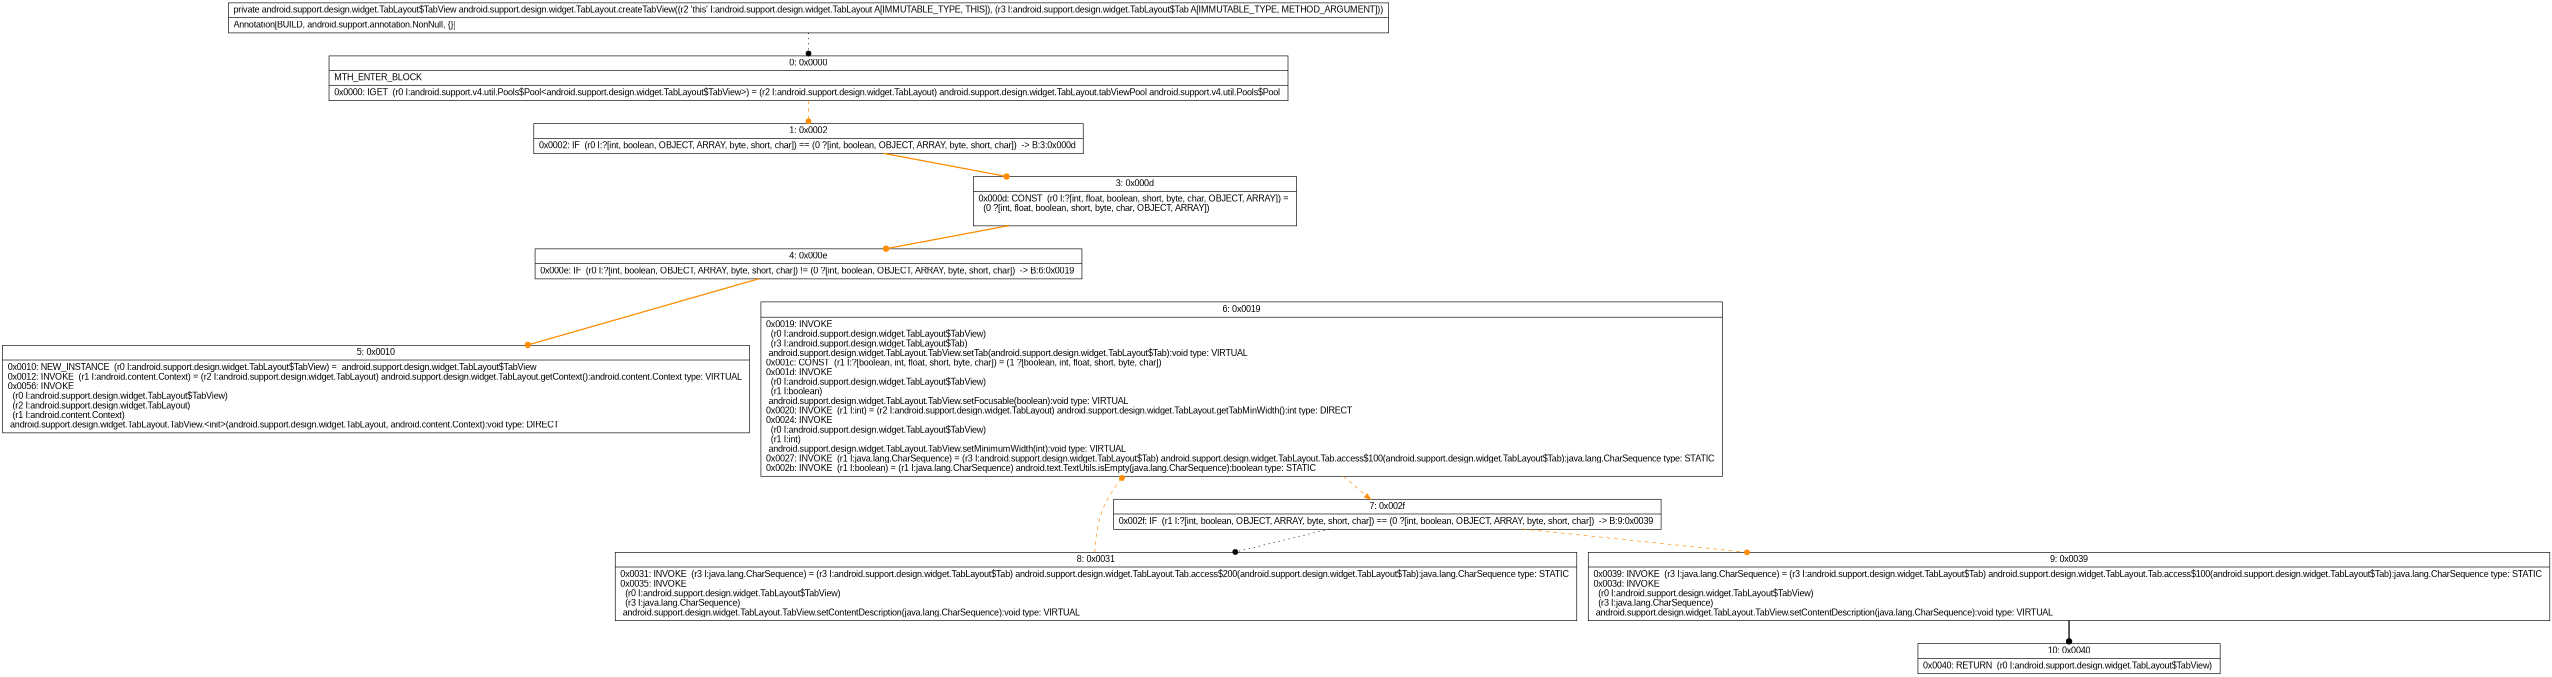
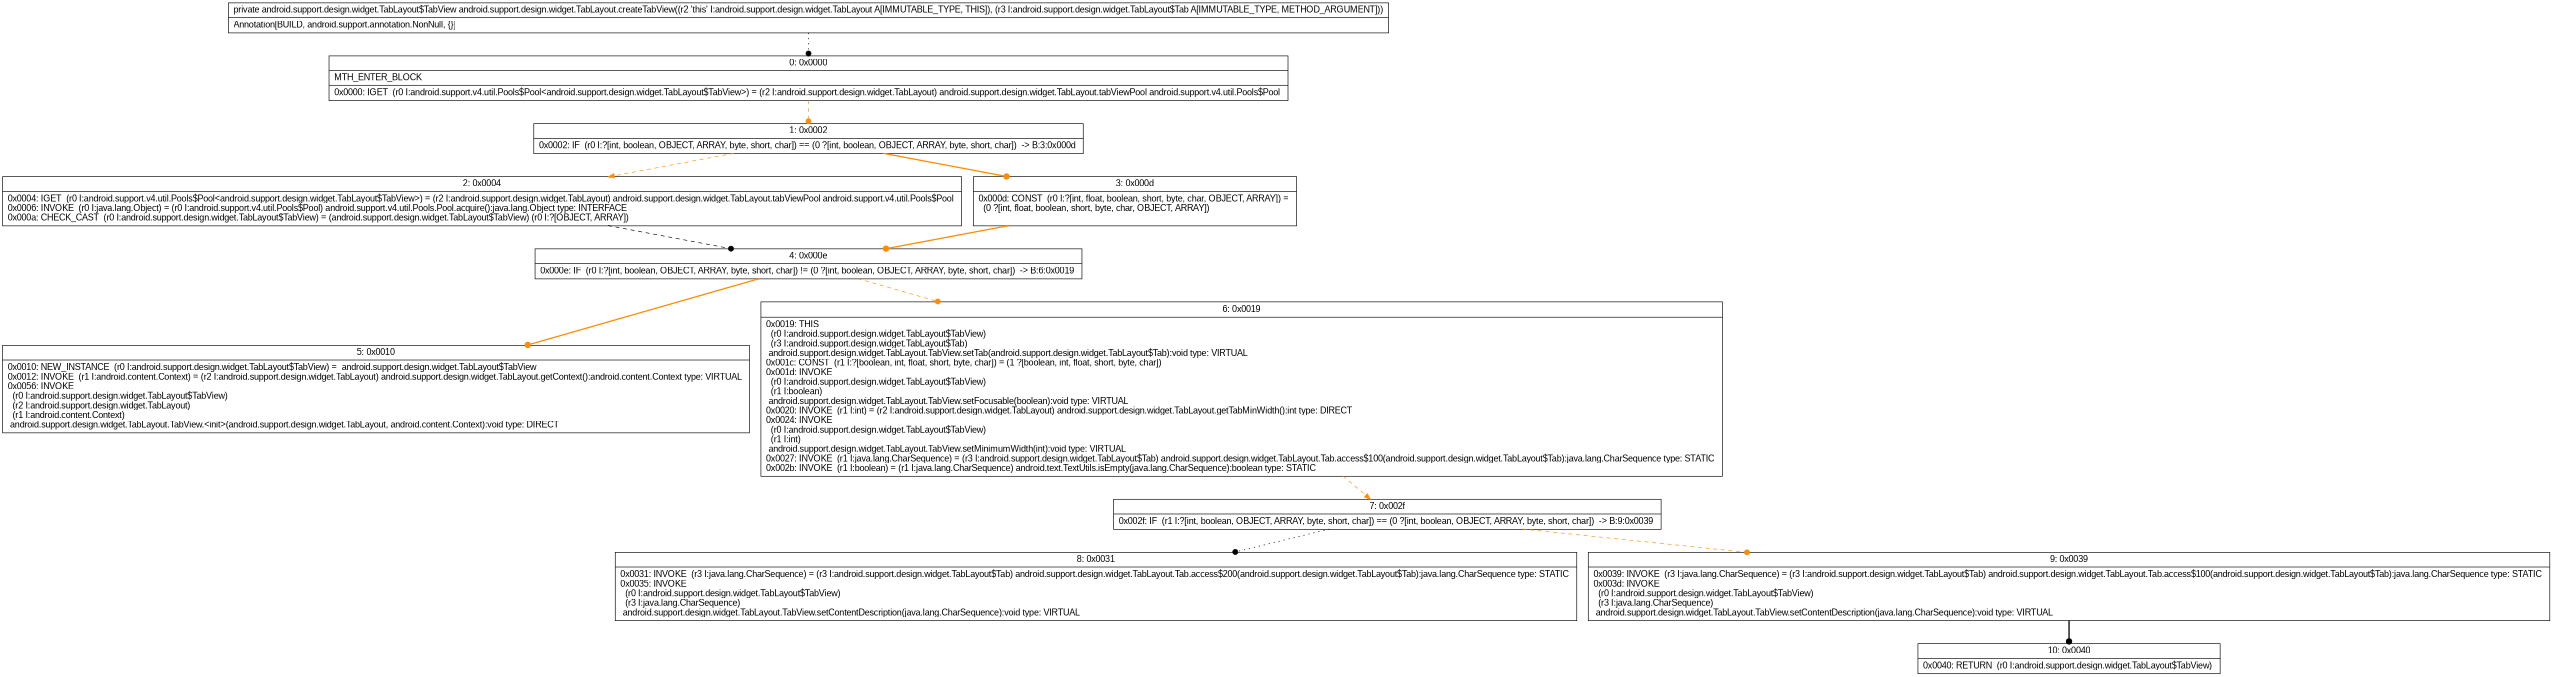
none -> (482, 201)
(802, 325) -> (795, 325)
(1101, 514) -> (897, 290)
